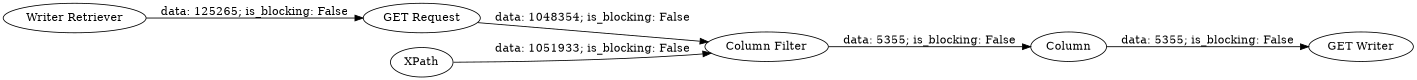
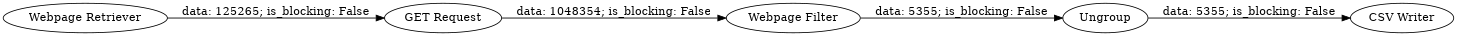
(75, 18) -> (85, 18)
(767, 47) -> (793, 18)
(1069, 47) -> (1105, 18)
(1361, 47) -> (1402, 18)
(422, 62) -> none
